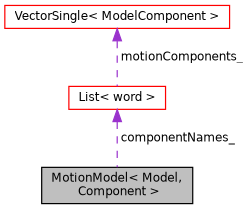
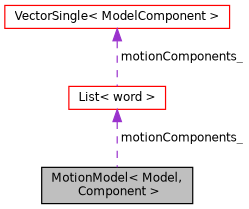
(176, 138) -> (181, 138)
